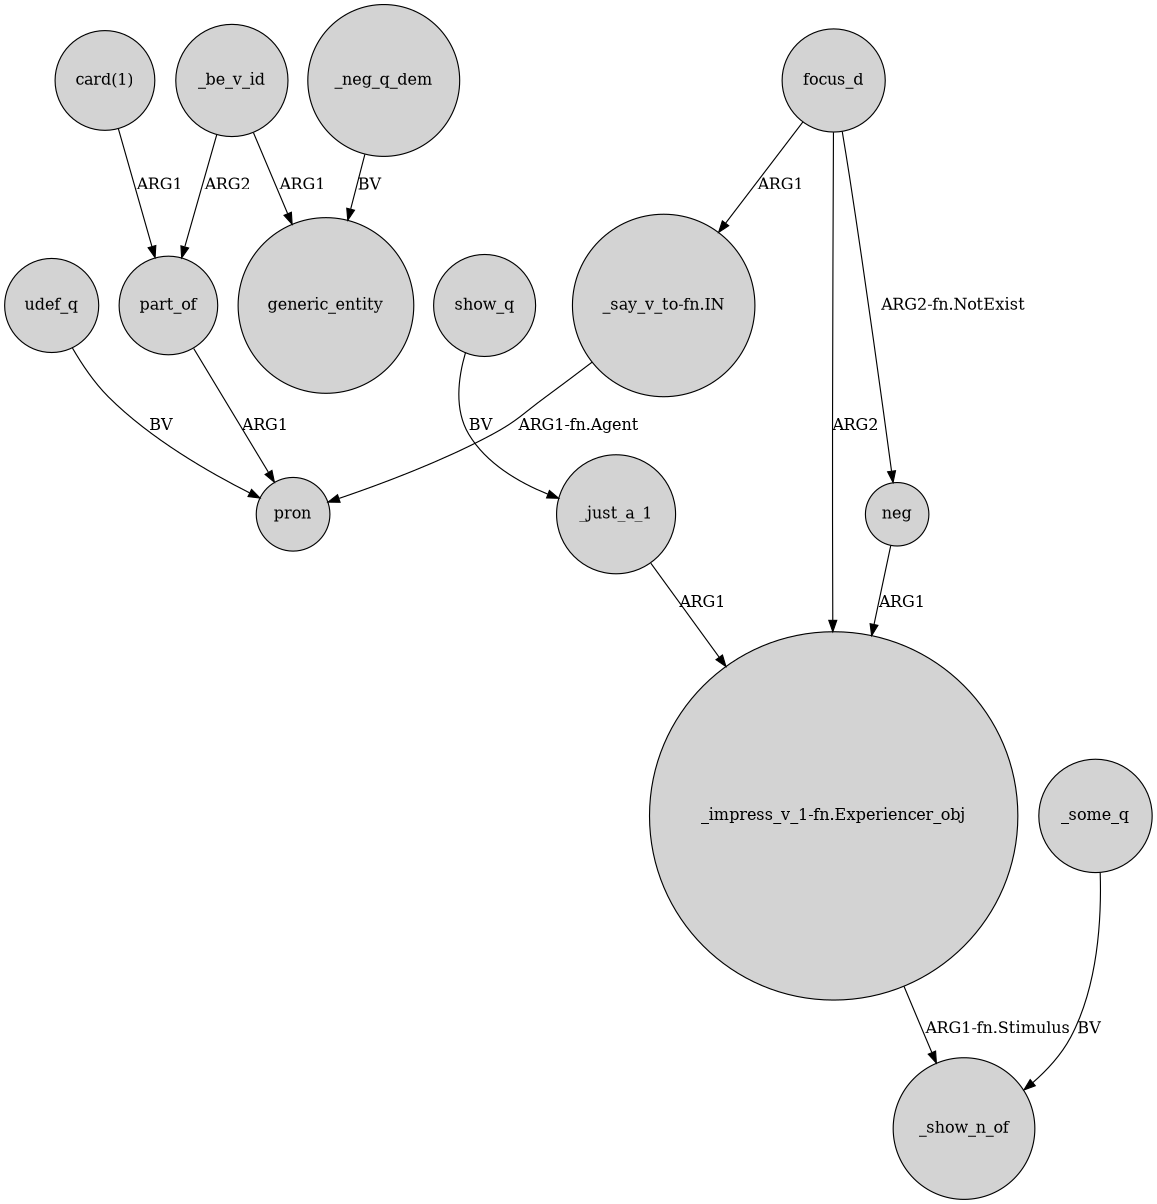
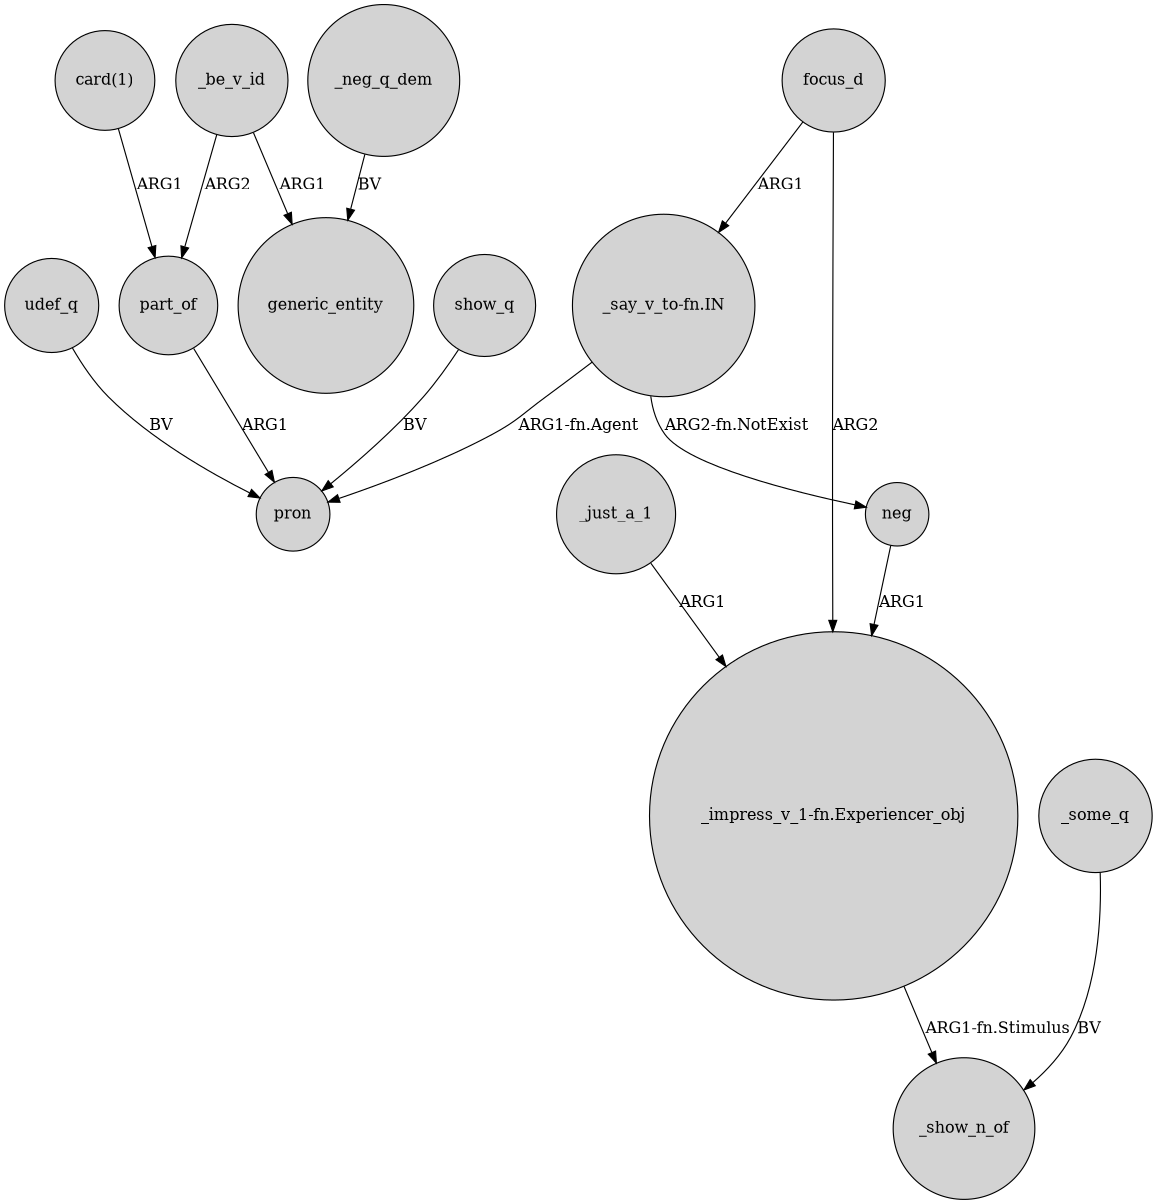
(868, 301) -> (736, 473)
(471, 437) -> (400, 422)
